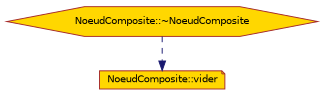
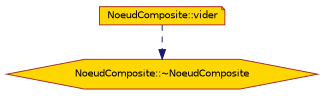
(162, 49) -> (162, 37)
